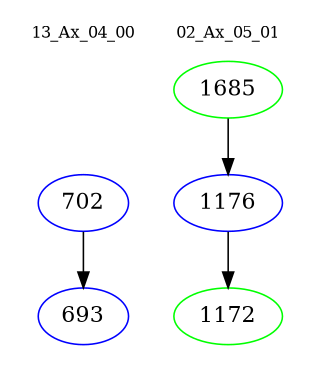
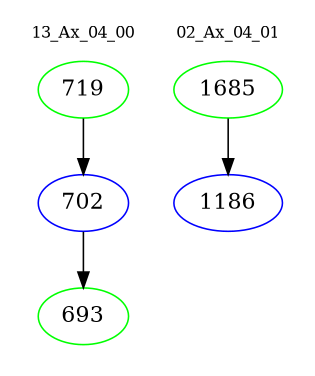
(228, 34) -> (228, 34)
none -> (83, 90)
(228, 203) -> (228, 203)
(83, 316) -> (83, 316)
(228, 316) -> none
